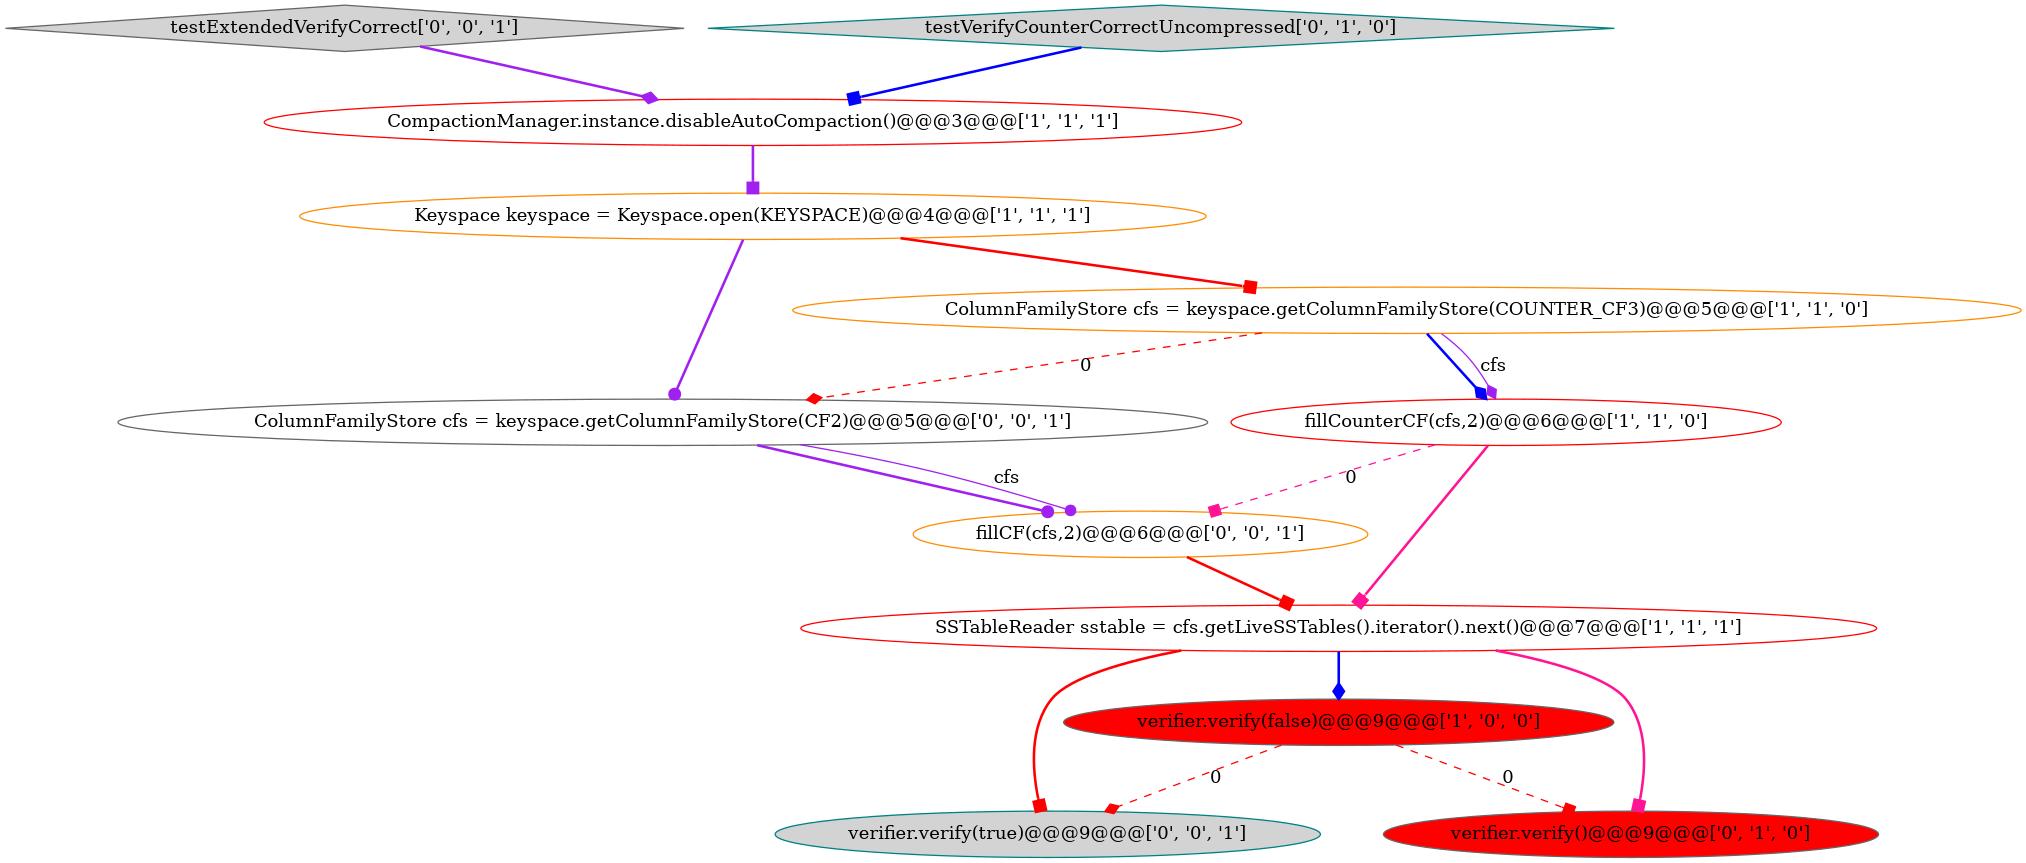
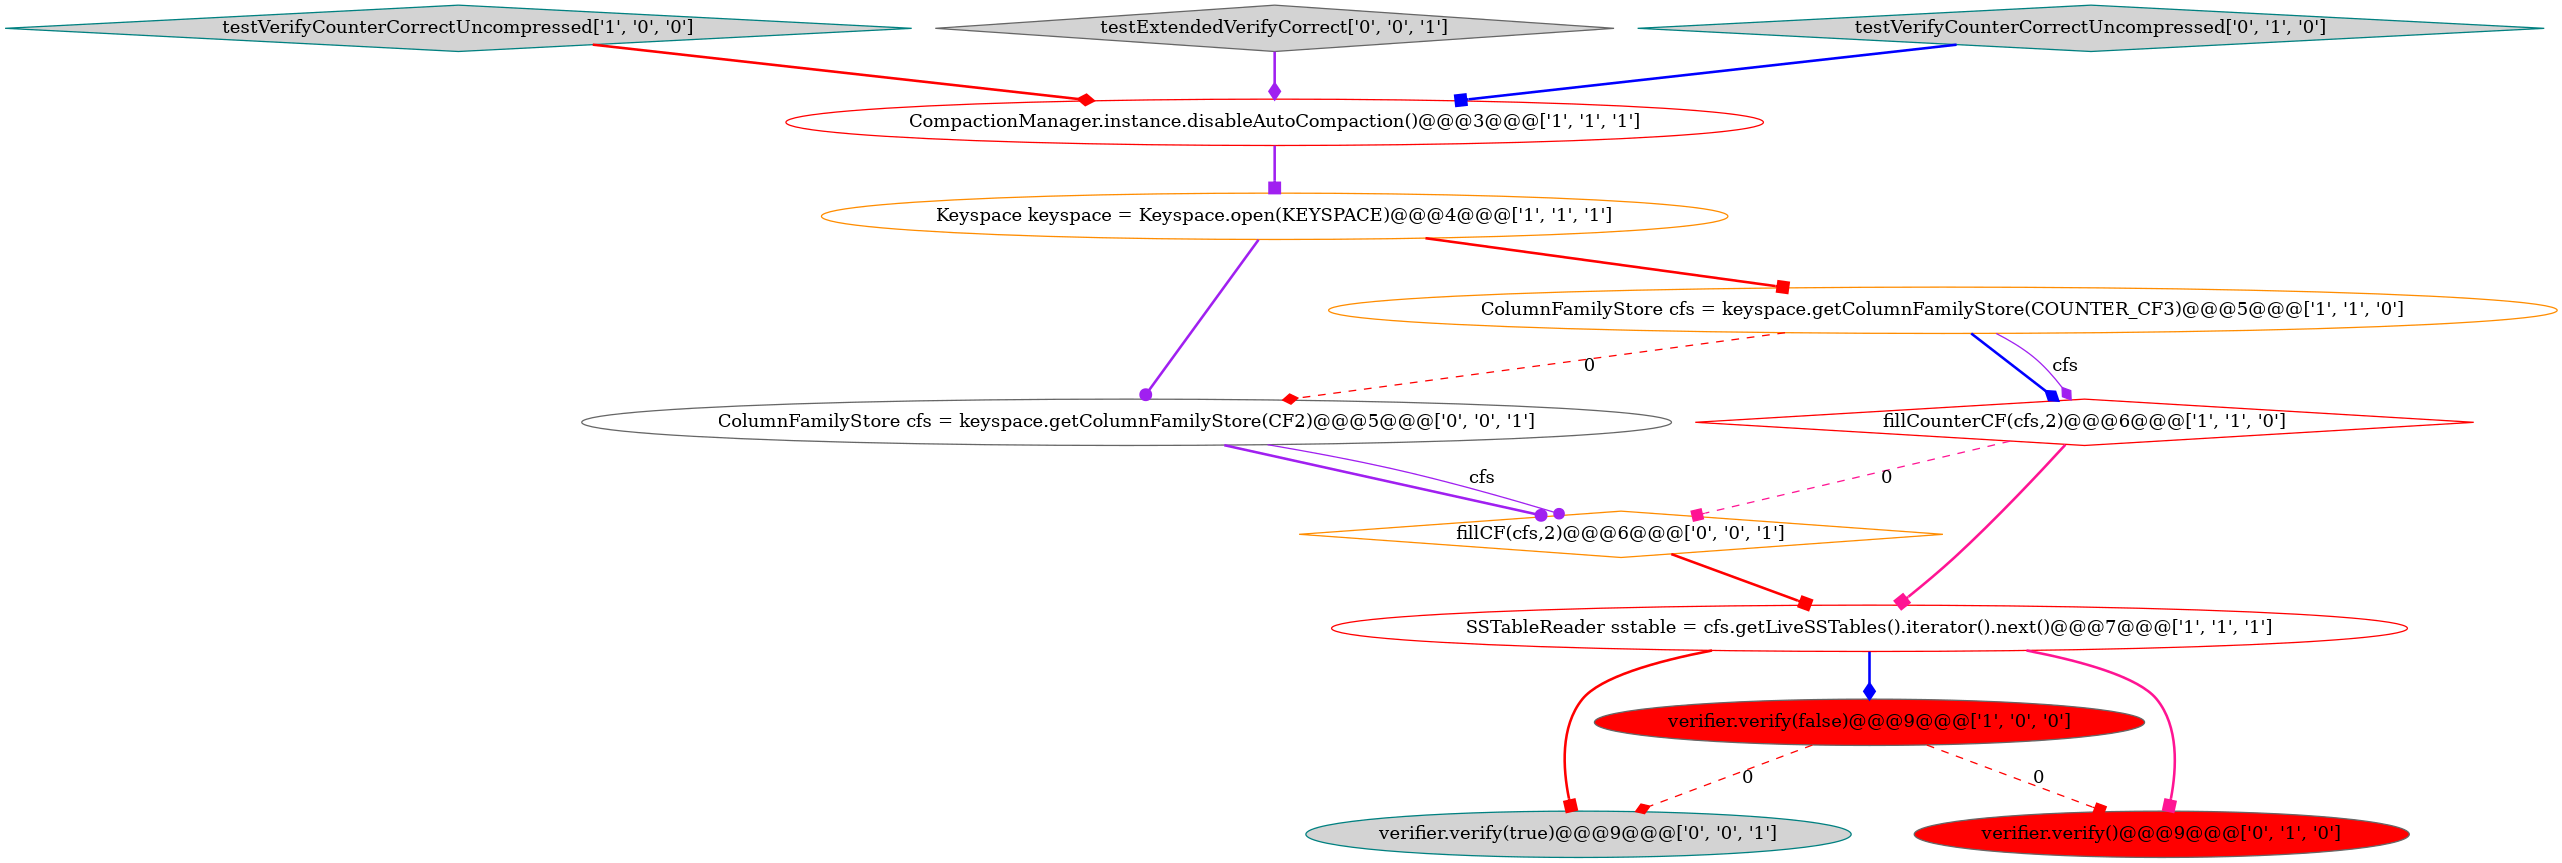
none -> (458, 28)
(1506, 422) -> (2084, 422)
(1140, 534) -> (1621, 534)
